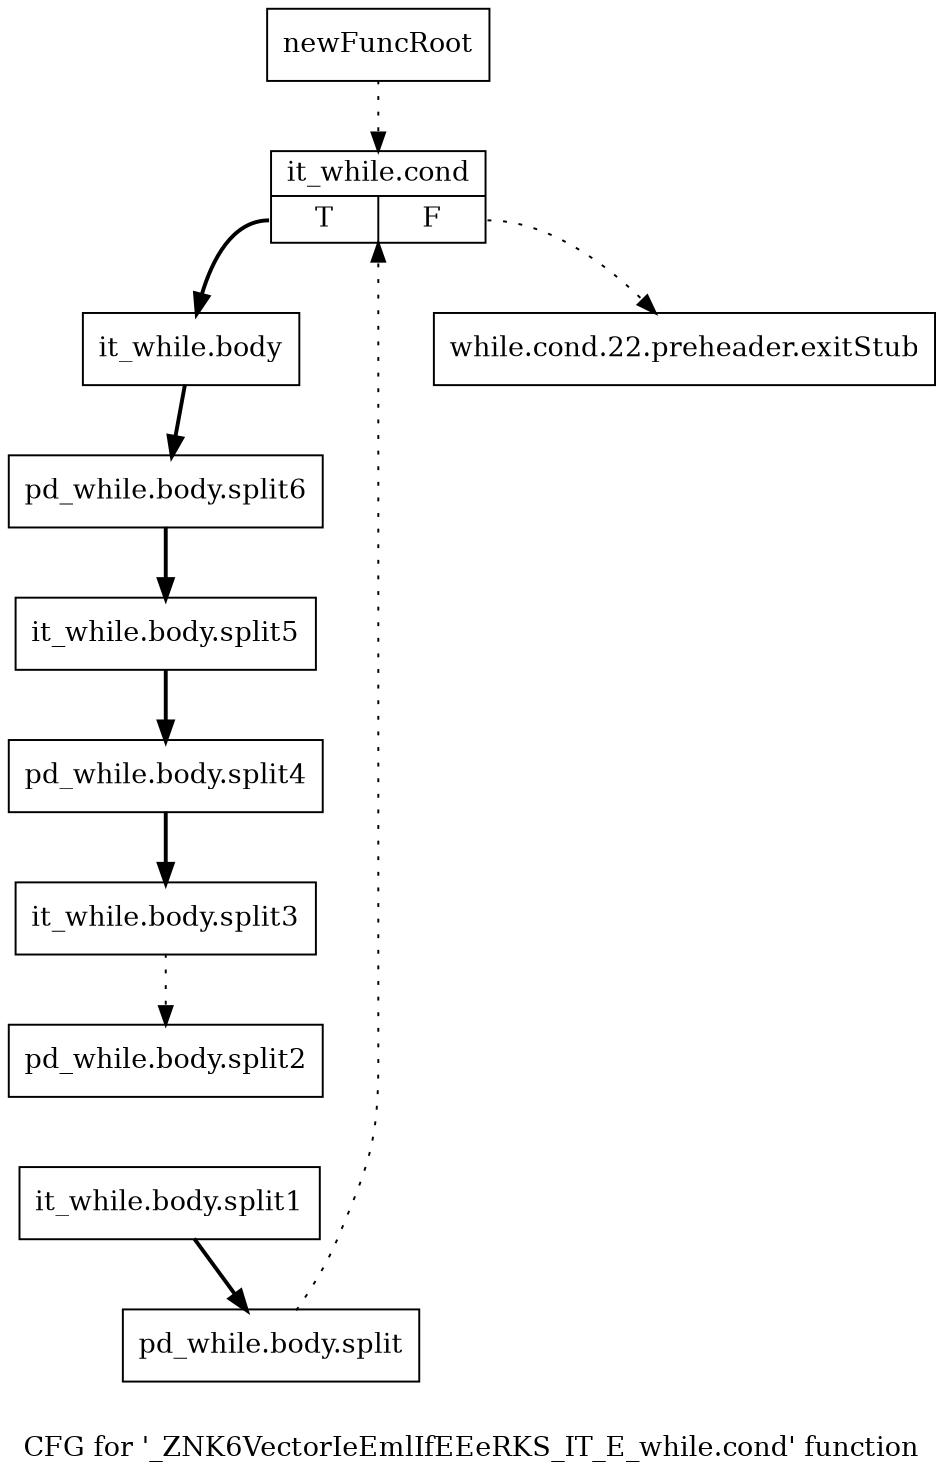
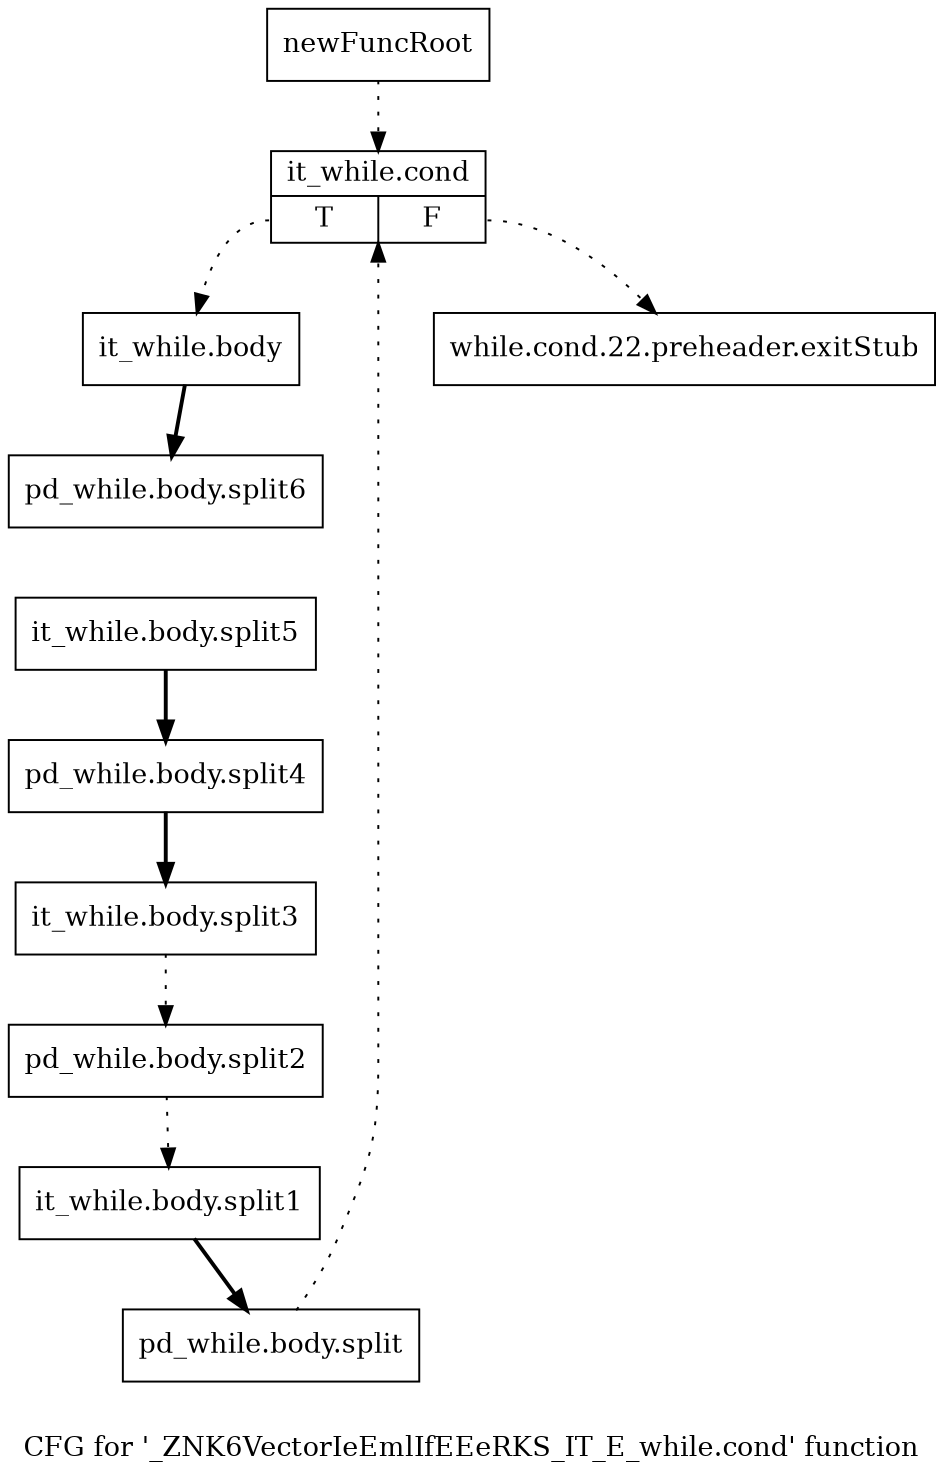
(224, 246) -> (224, 246)
(166, 553) -> none
none -> (167, 1122)
